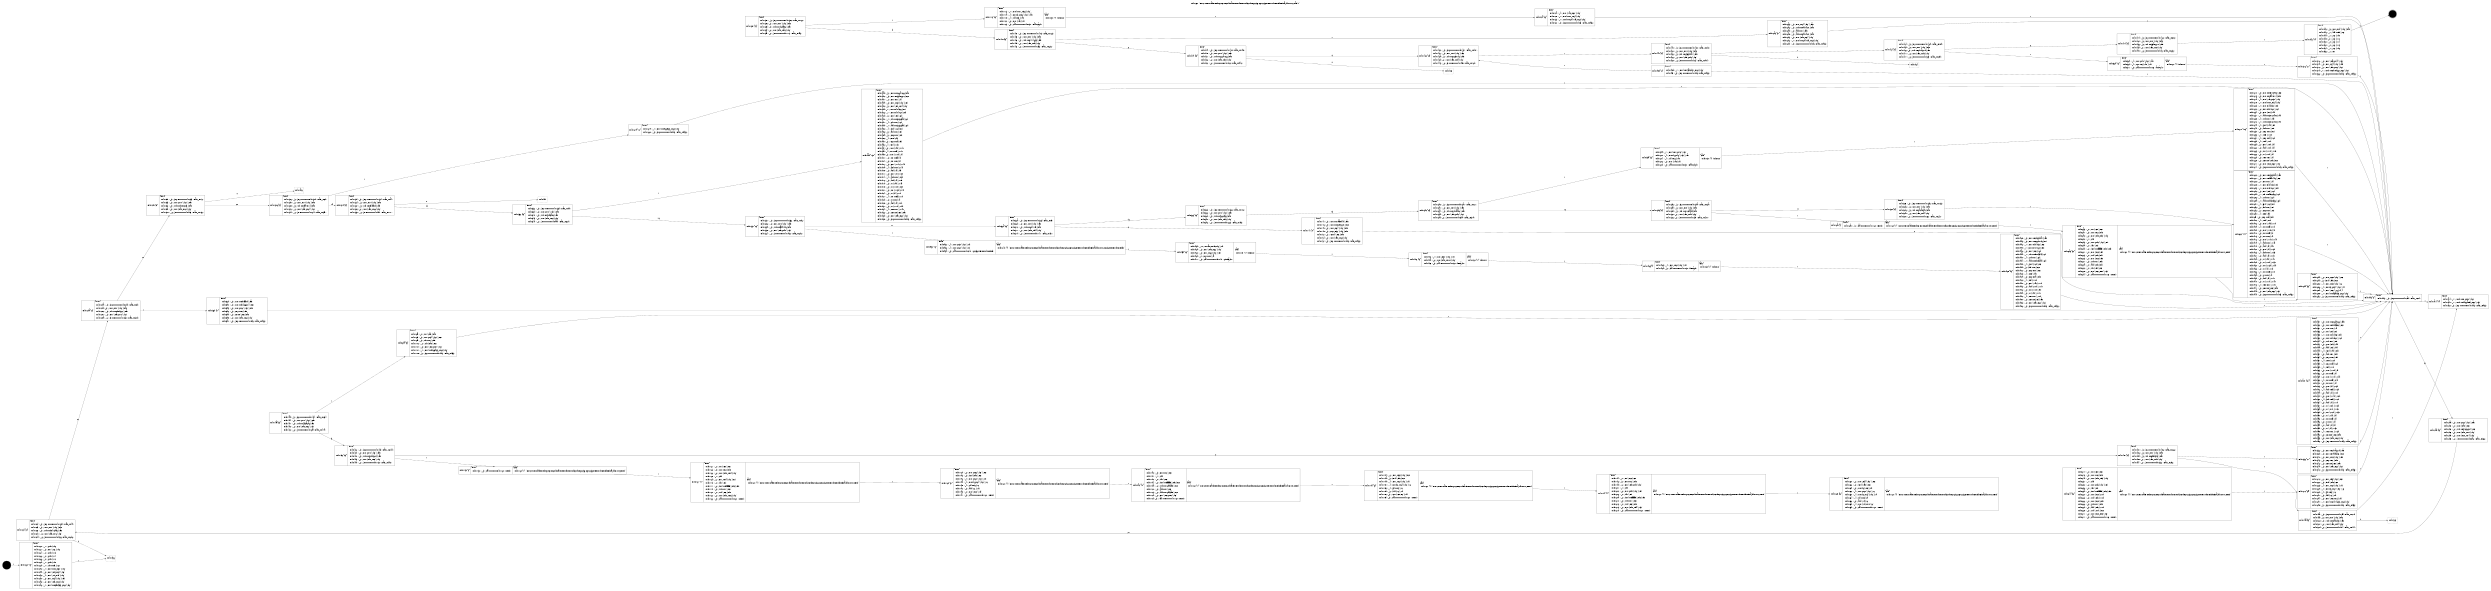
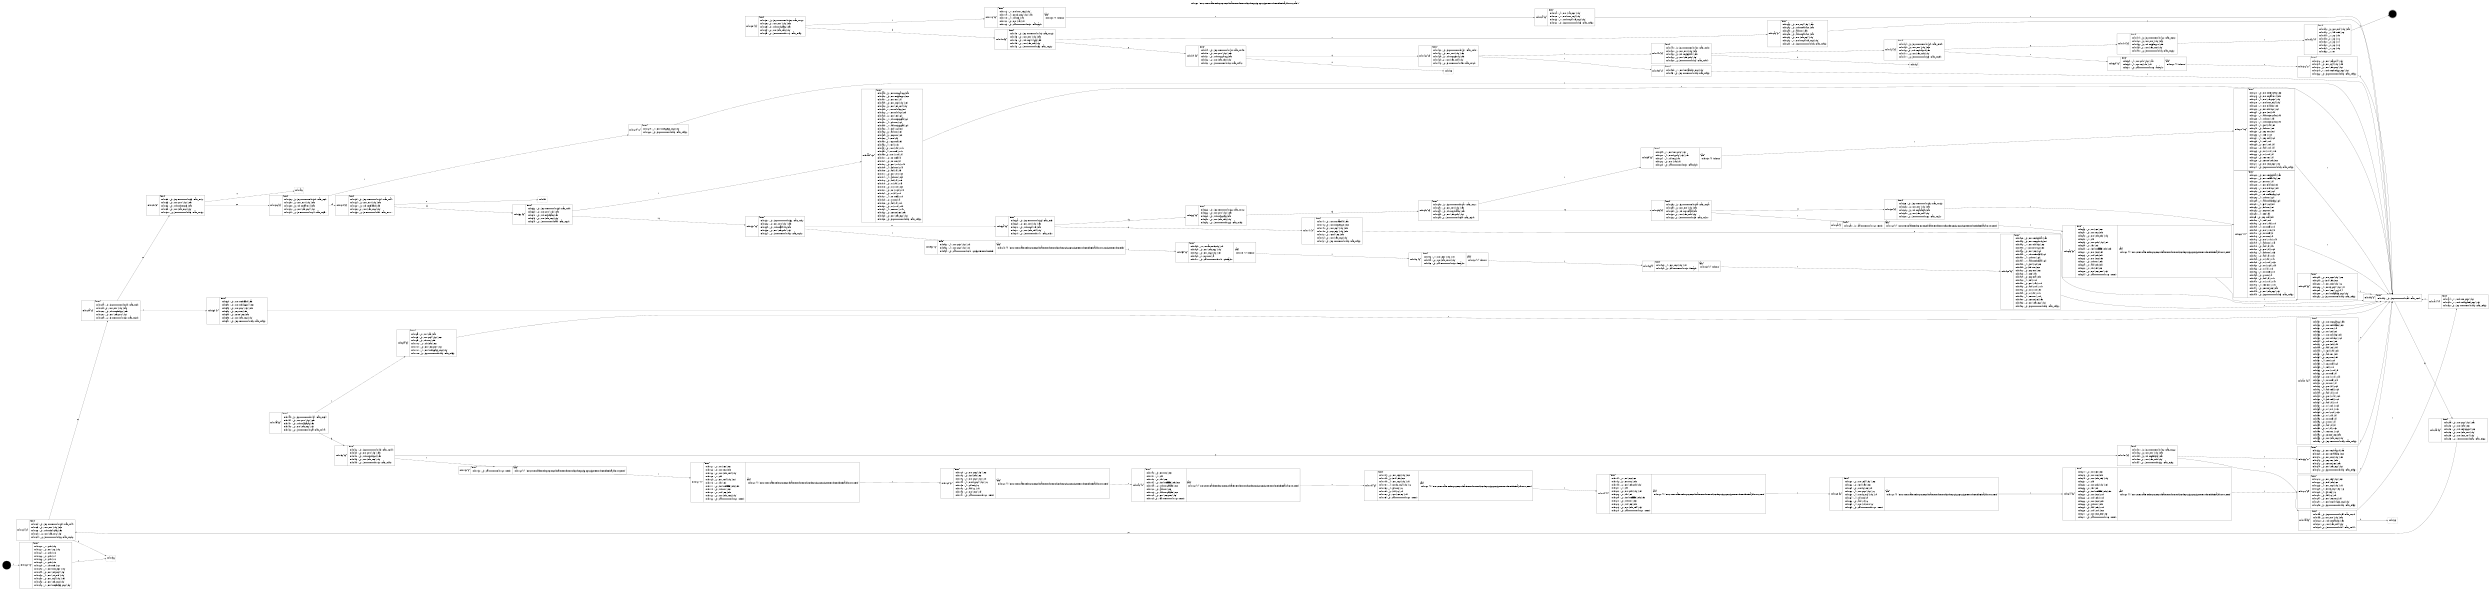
(1565, 68) -> (1564, 62)
(2423, 302) -> (2425, 300)
none -> (2030, 494)
